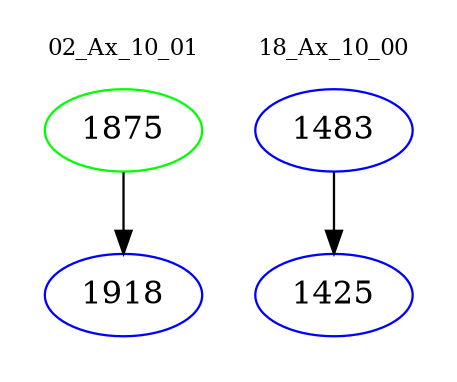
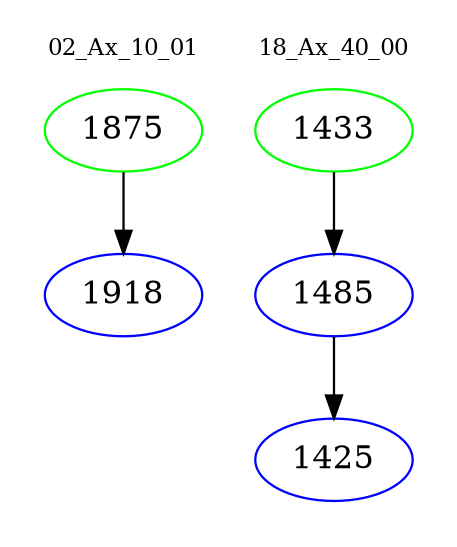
(334, 49) -> (334, 49)
none -> (334, 130)
(334, 130) -> (334, 295)
